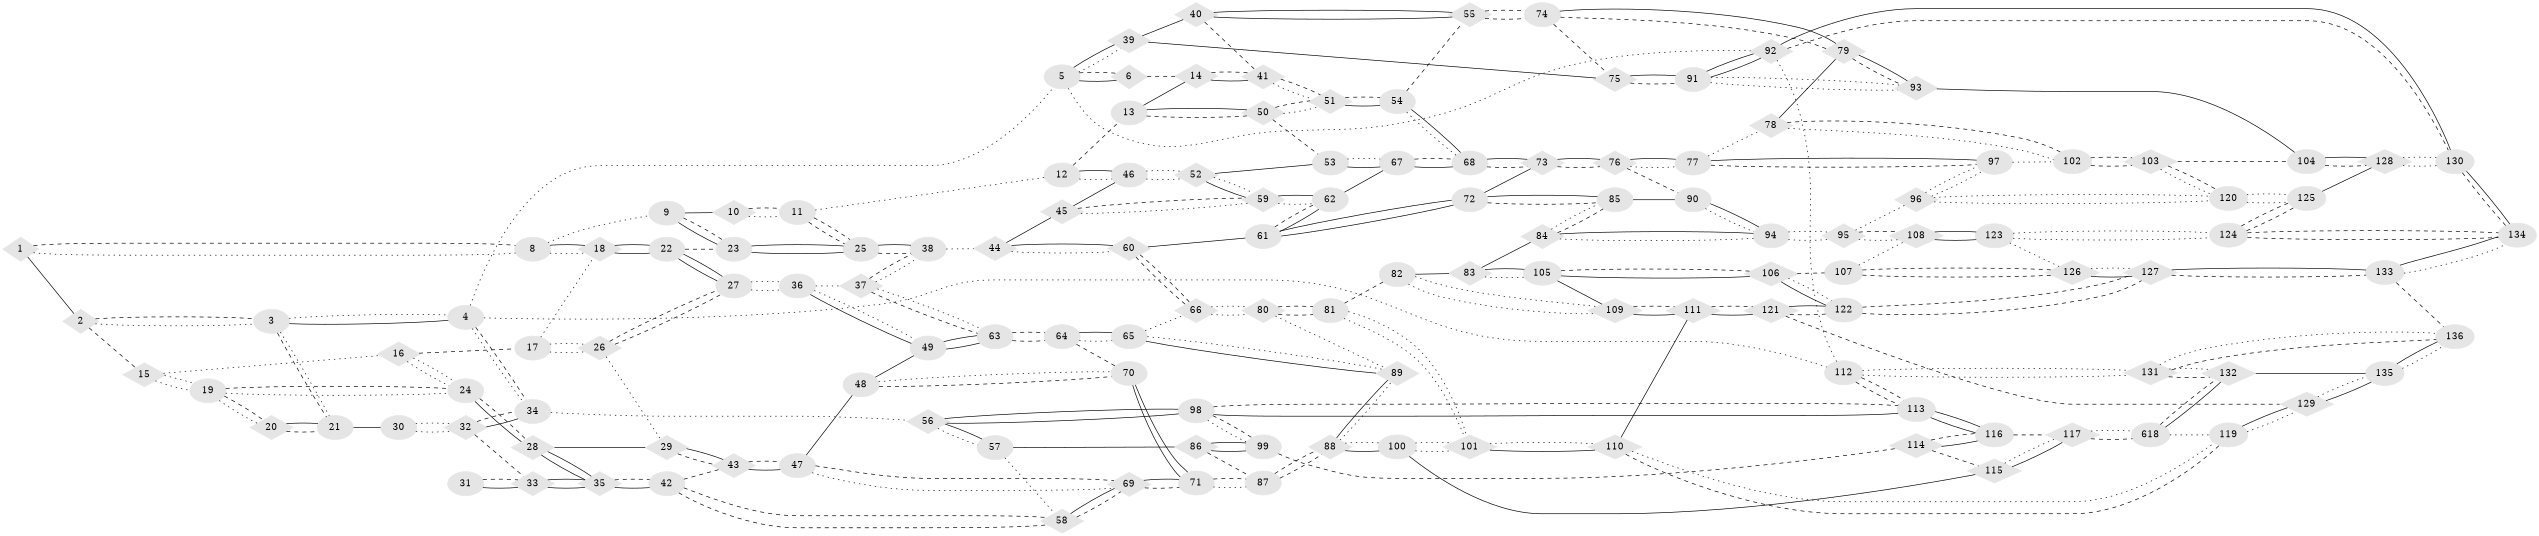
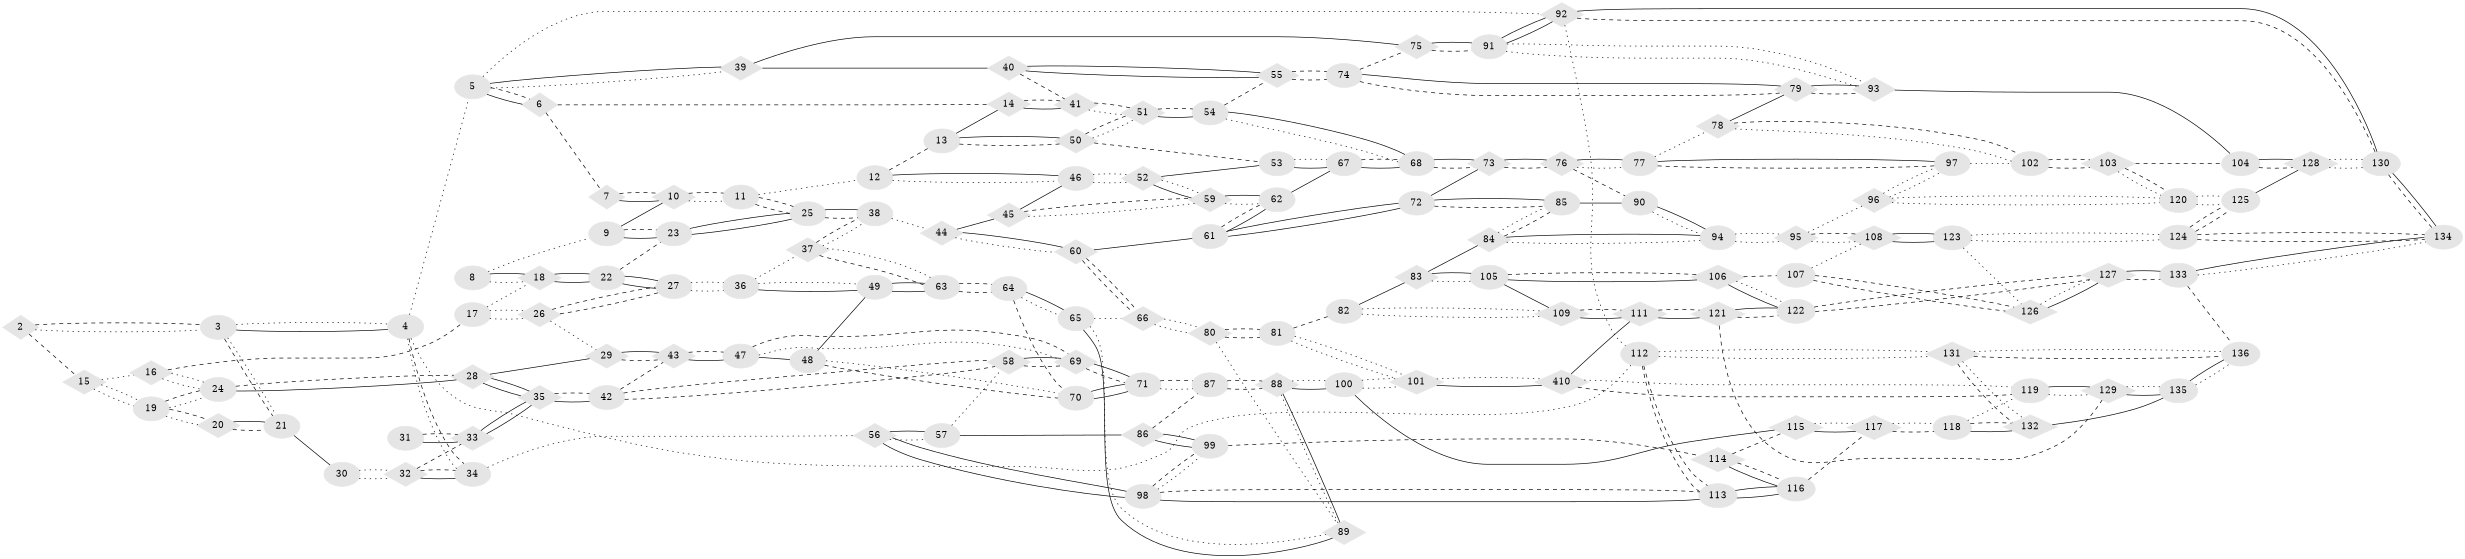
none -> (607, 197)
(21, 249) -> none
(2151, 435) -> (1952, 428)
(1615, 447) -> (1562, 382)
